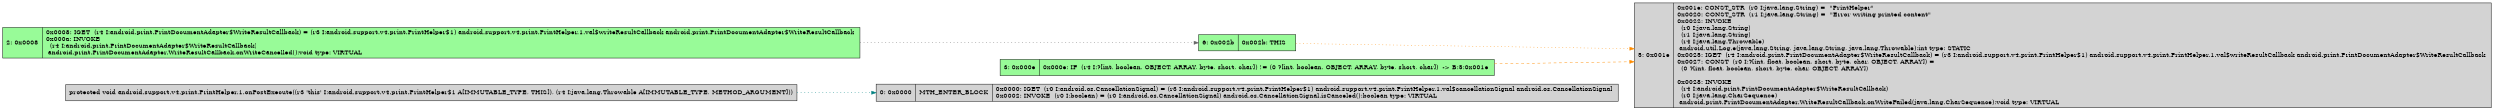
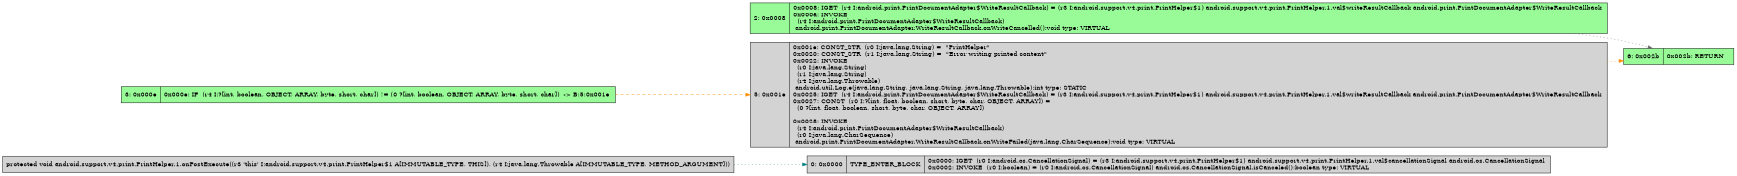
(1267, 43) -> (1699, 56)
(1463, 46) -> (1613, 61)
(954, 92) -> (886, 164)
